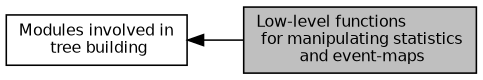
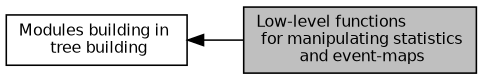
(97, 40) -> (97, 40)
